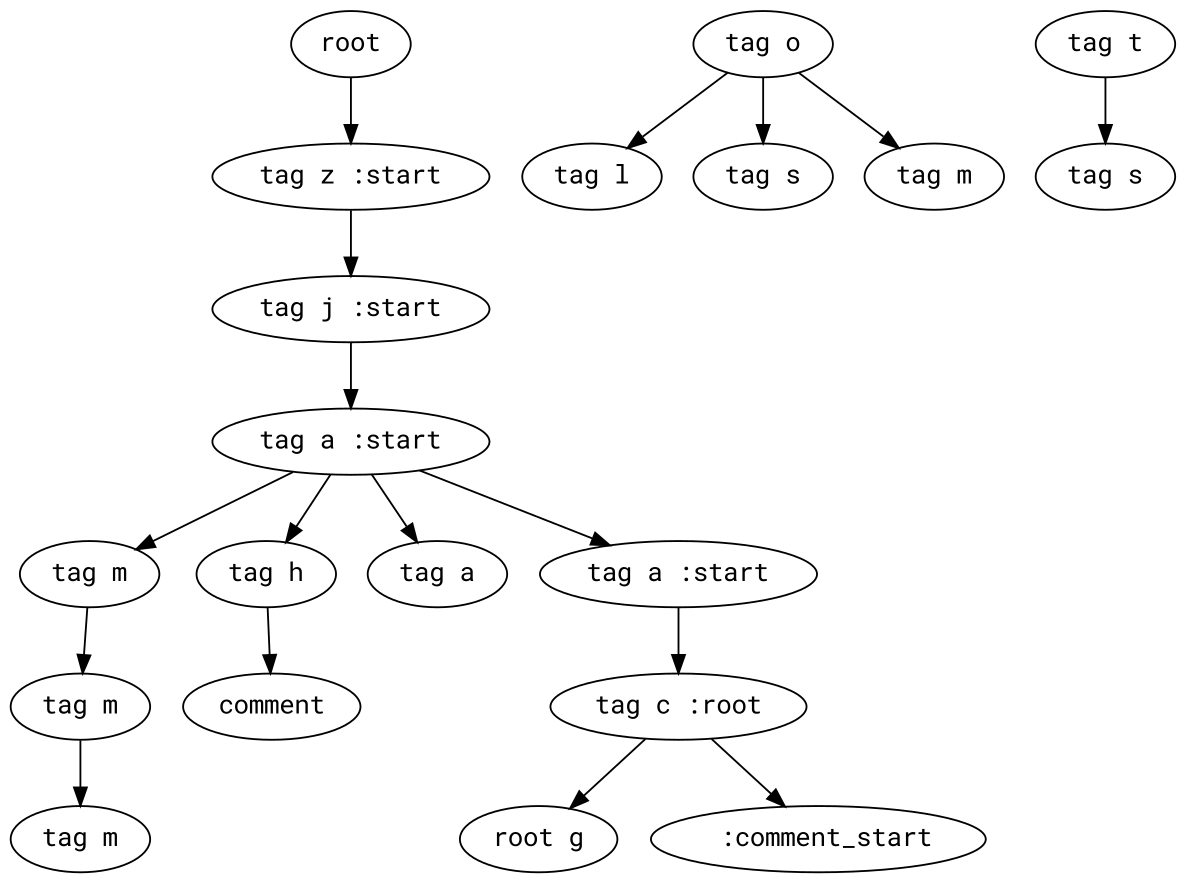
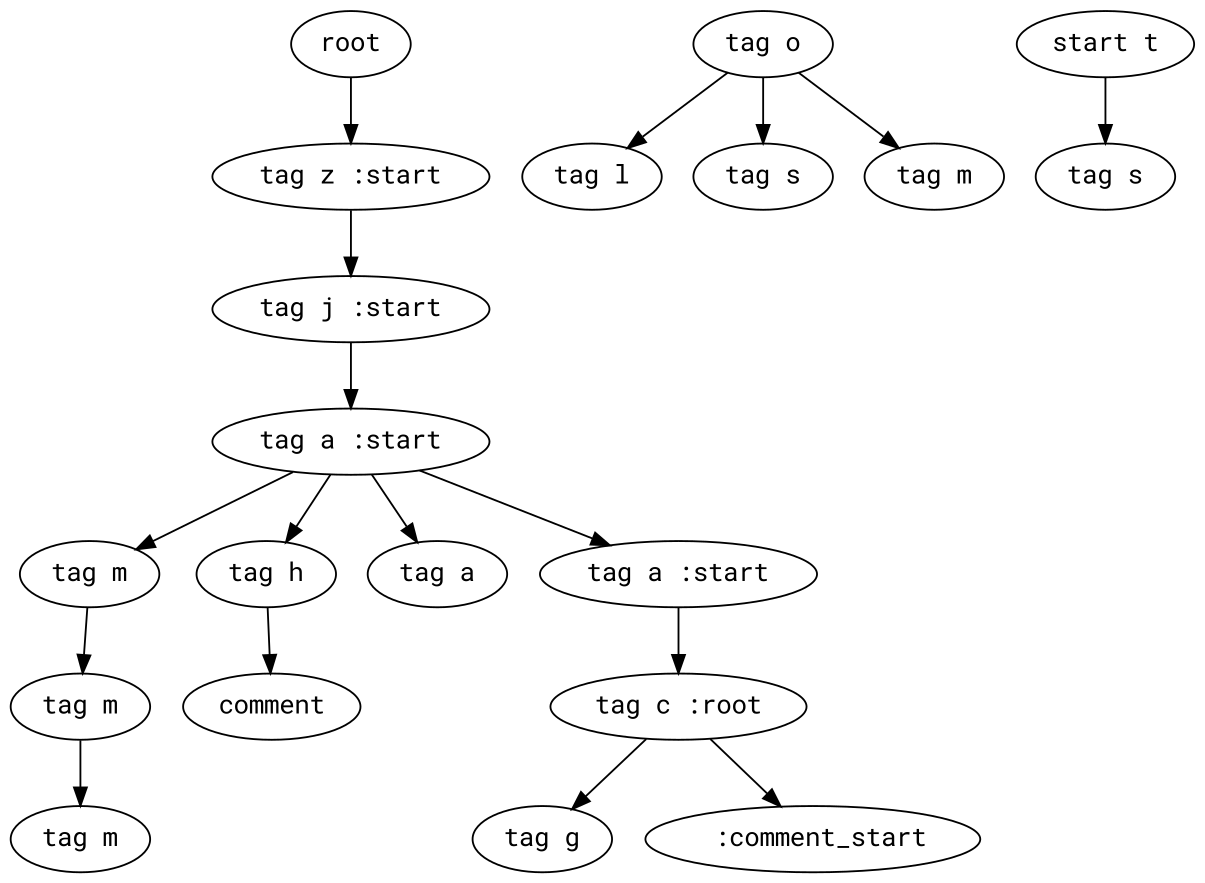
(1105, 44) -> (1105, 44)
(539, 839) -> (542, 839)
